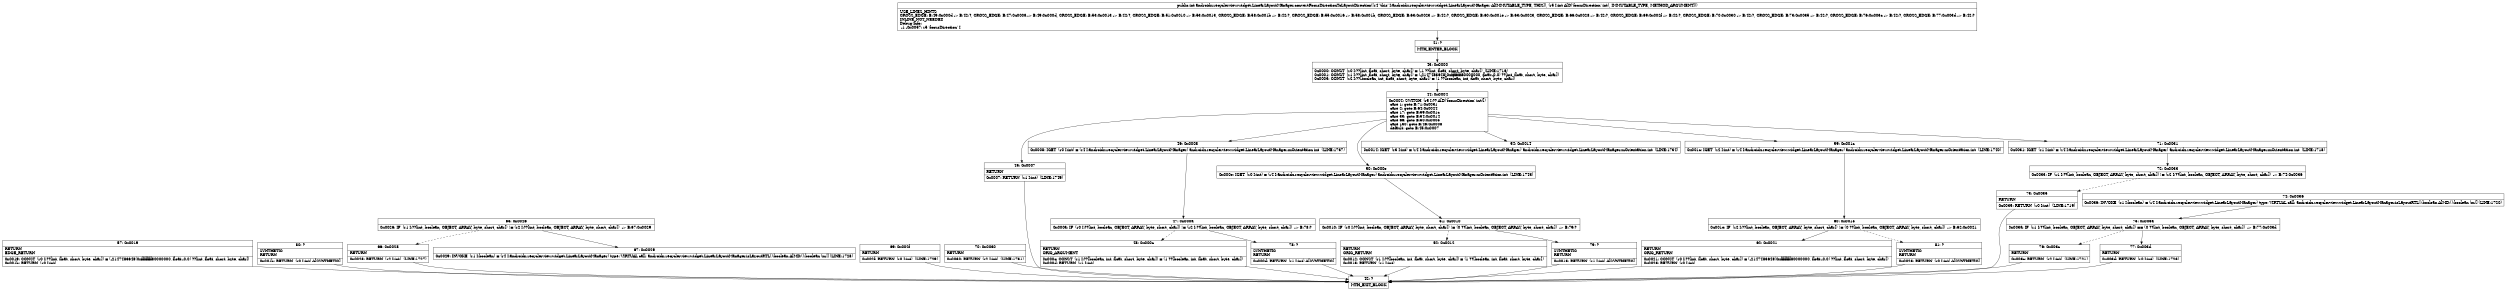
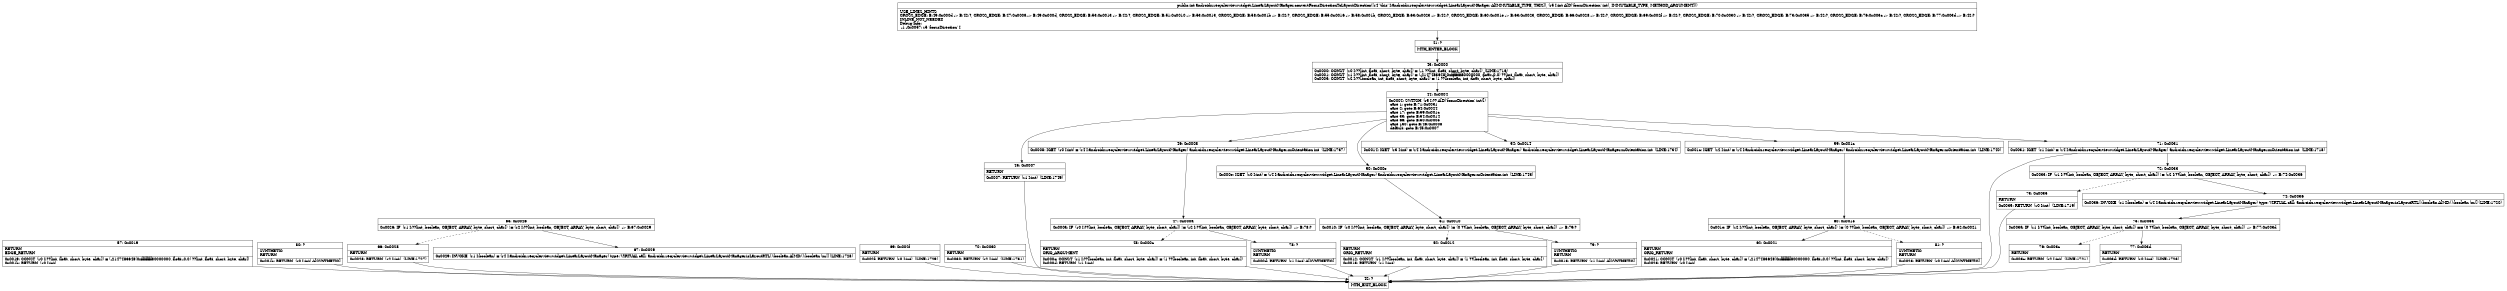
none -> (2229, 186)
(1707, 277) -> (1777, 277)
